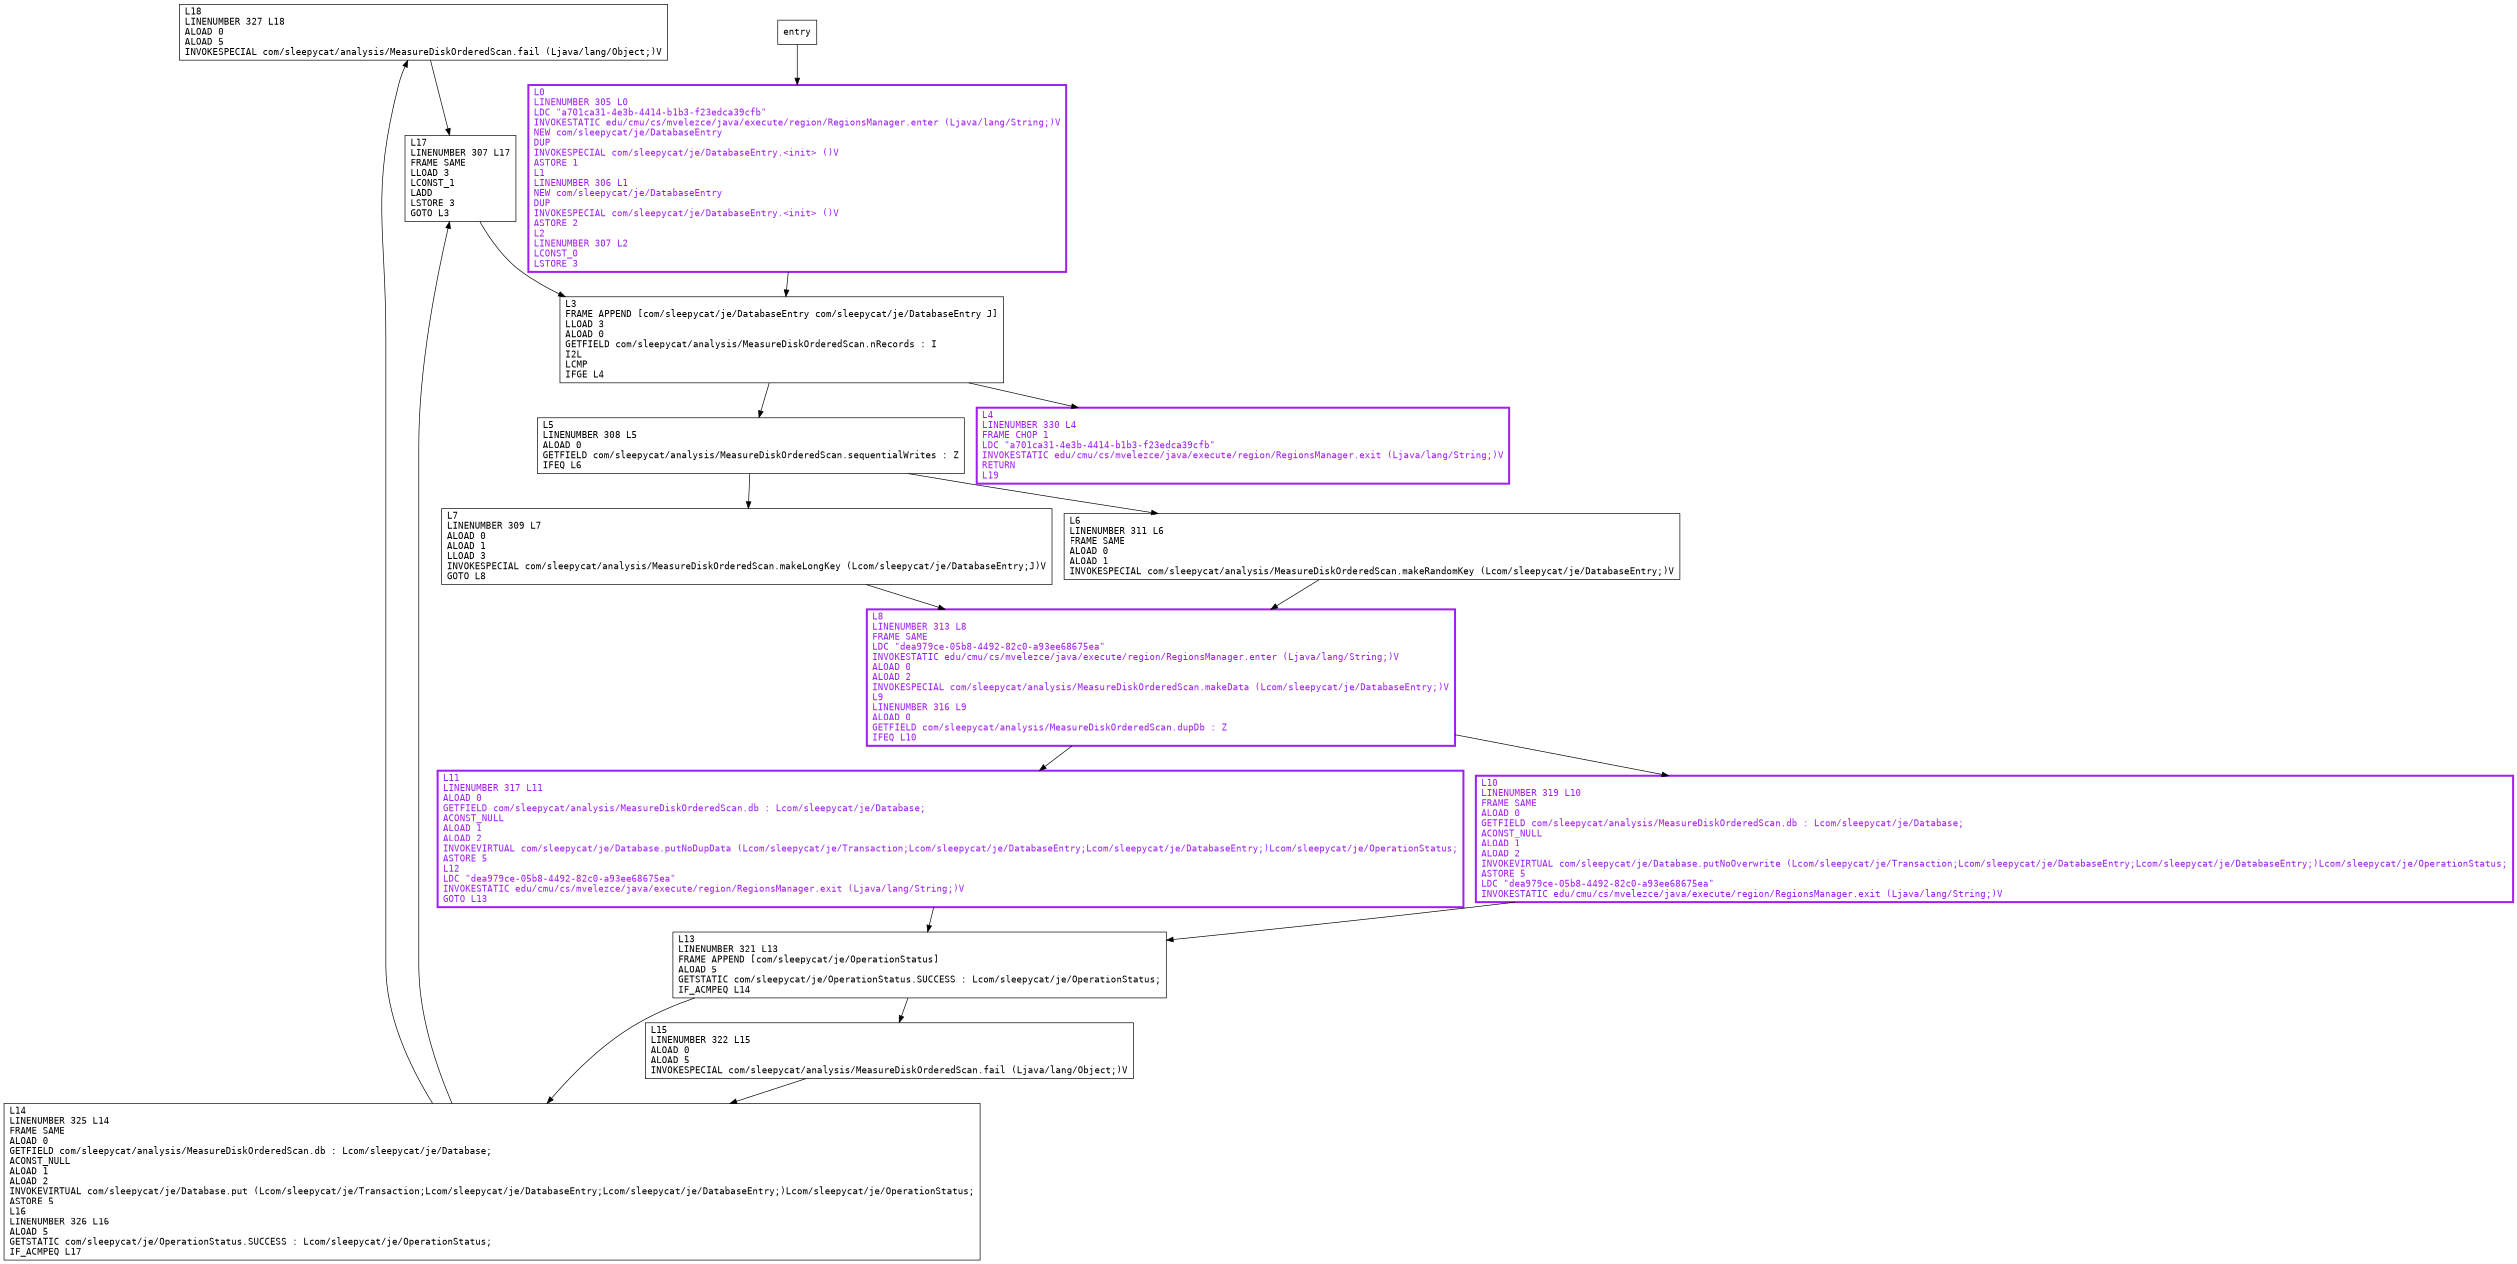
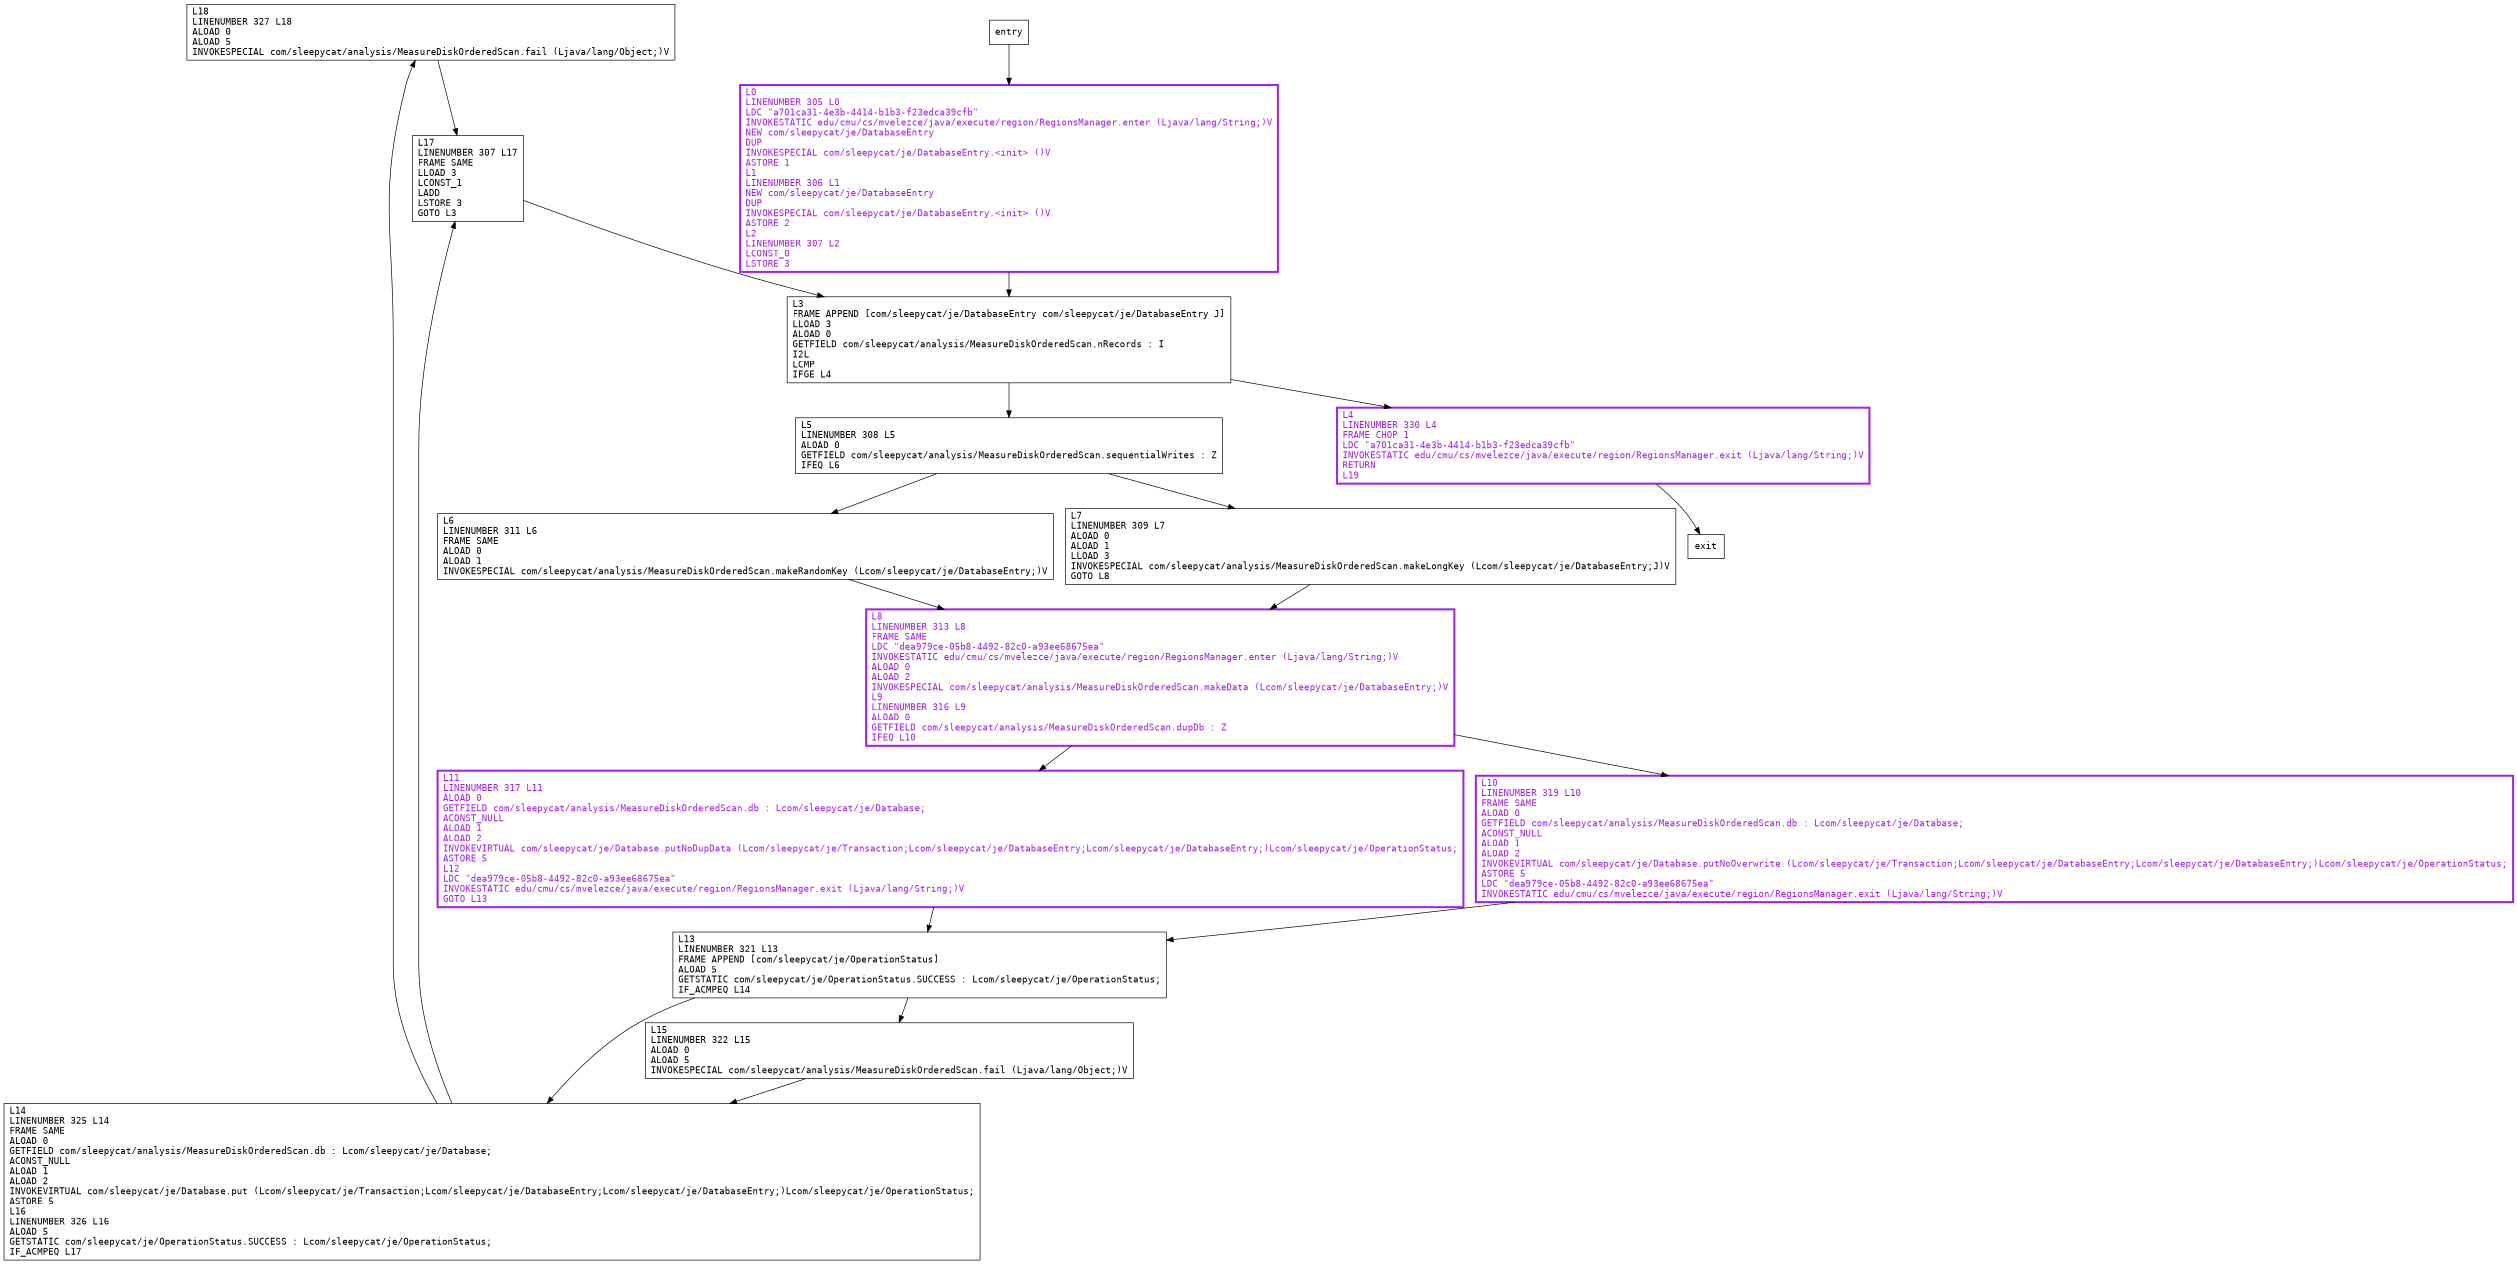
none -> (1706, 547)
